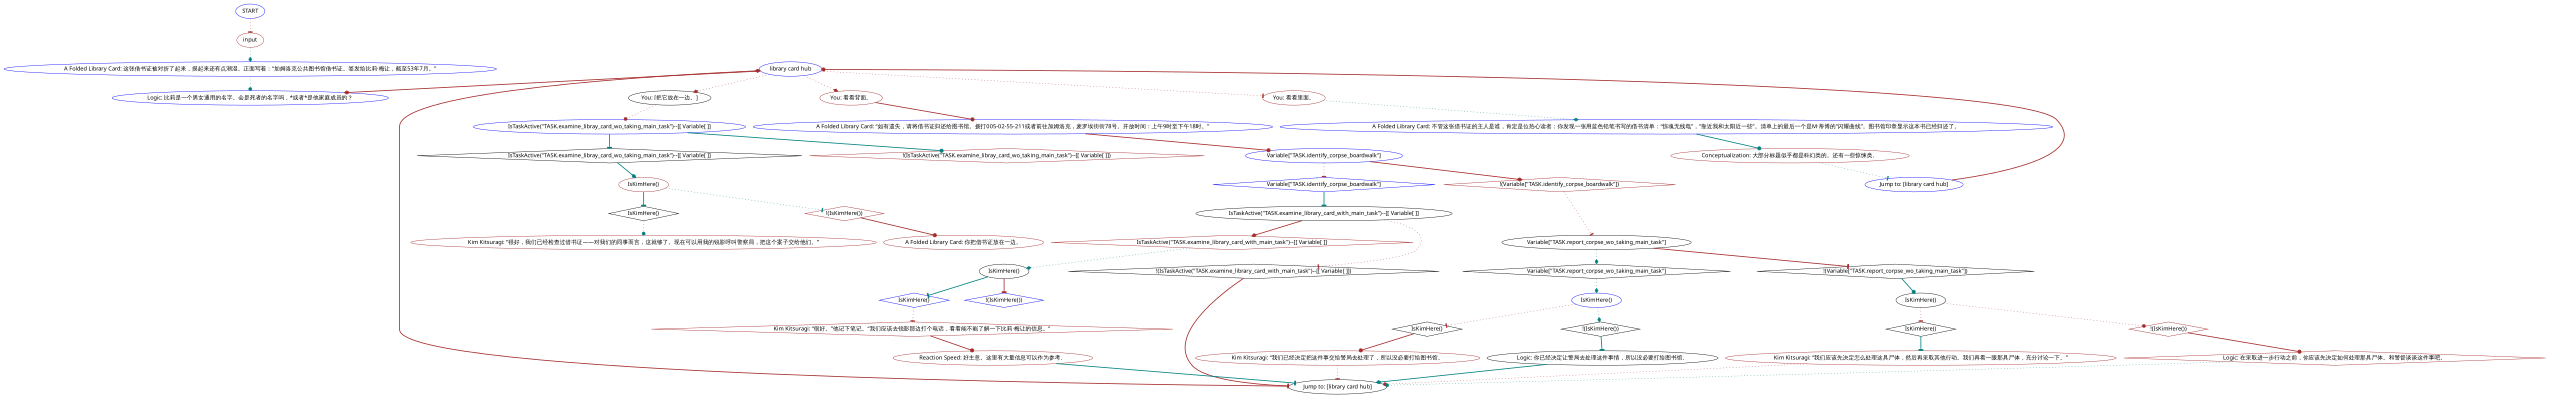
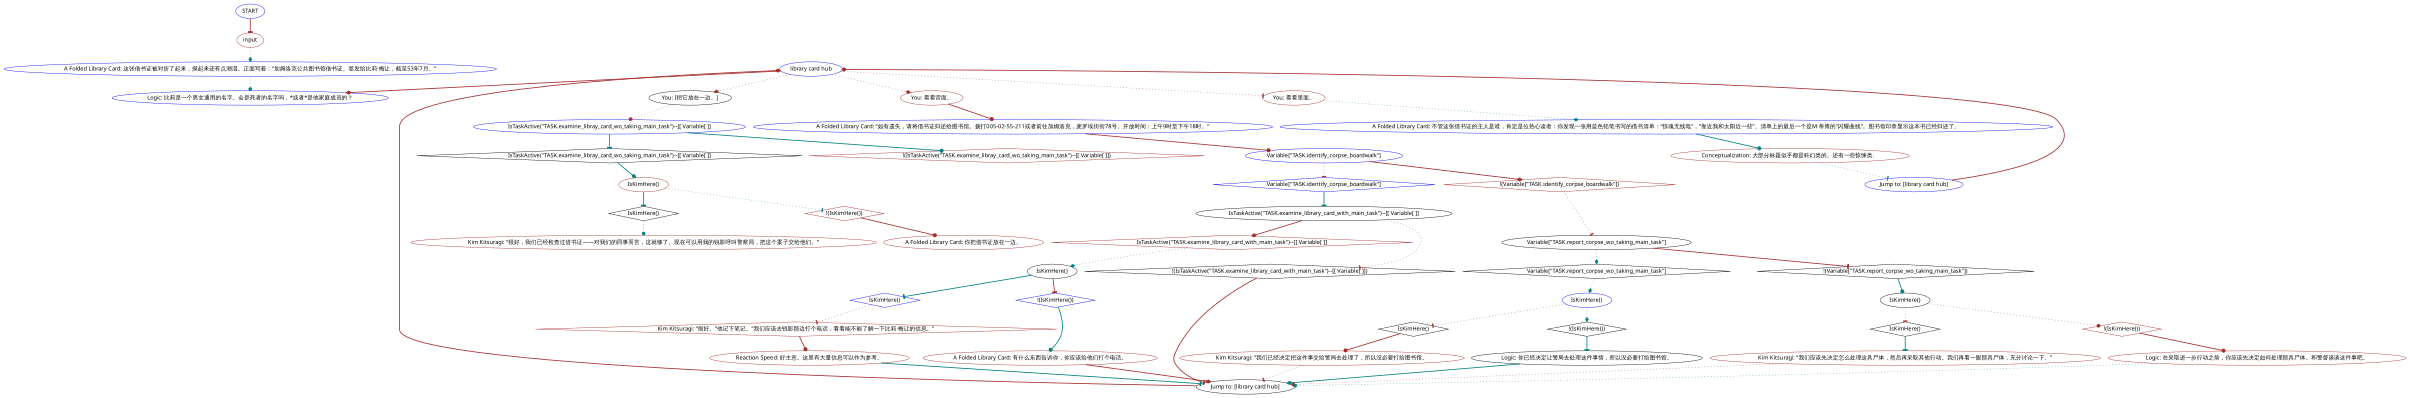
(250, 25) -> (250, 25)
none -> (1040, 358)
(2335, 358) -> (2257, 358)
